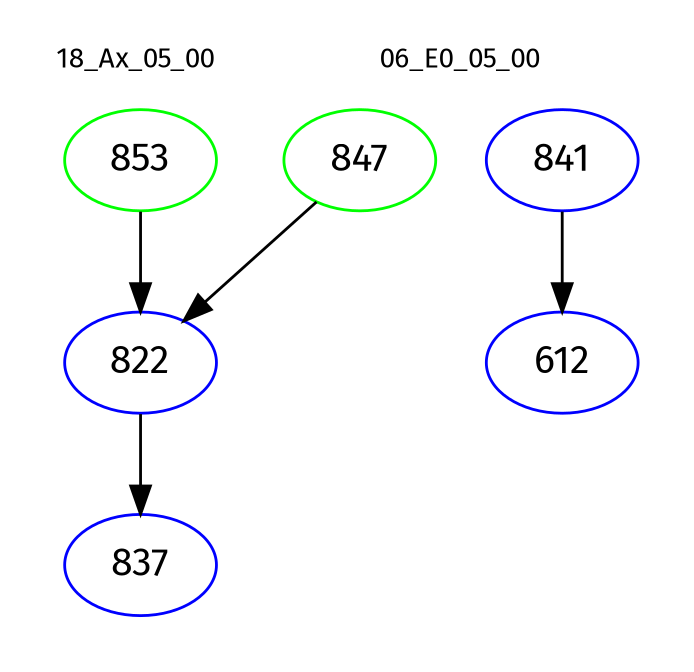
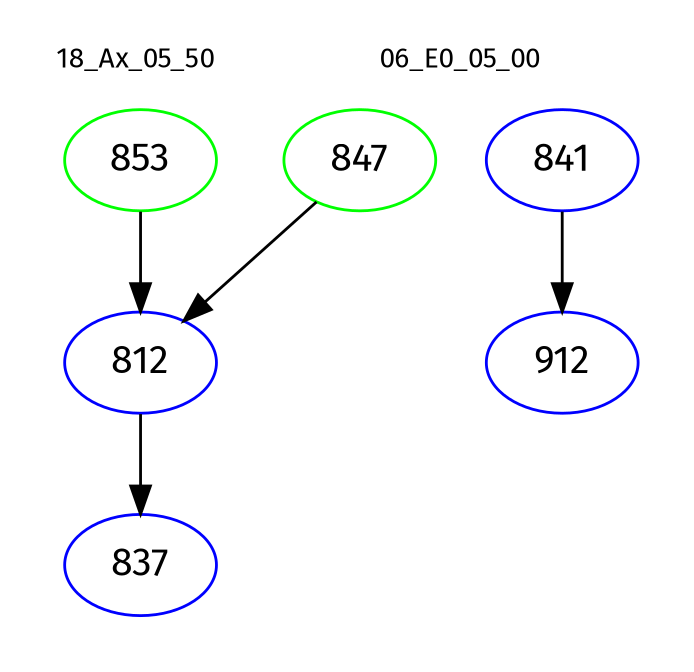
(136, 60) -> (136, 60)
(141, 363) -> (141, 363)
(562, 363) -> (562, 363)
